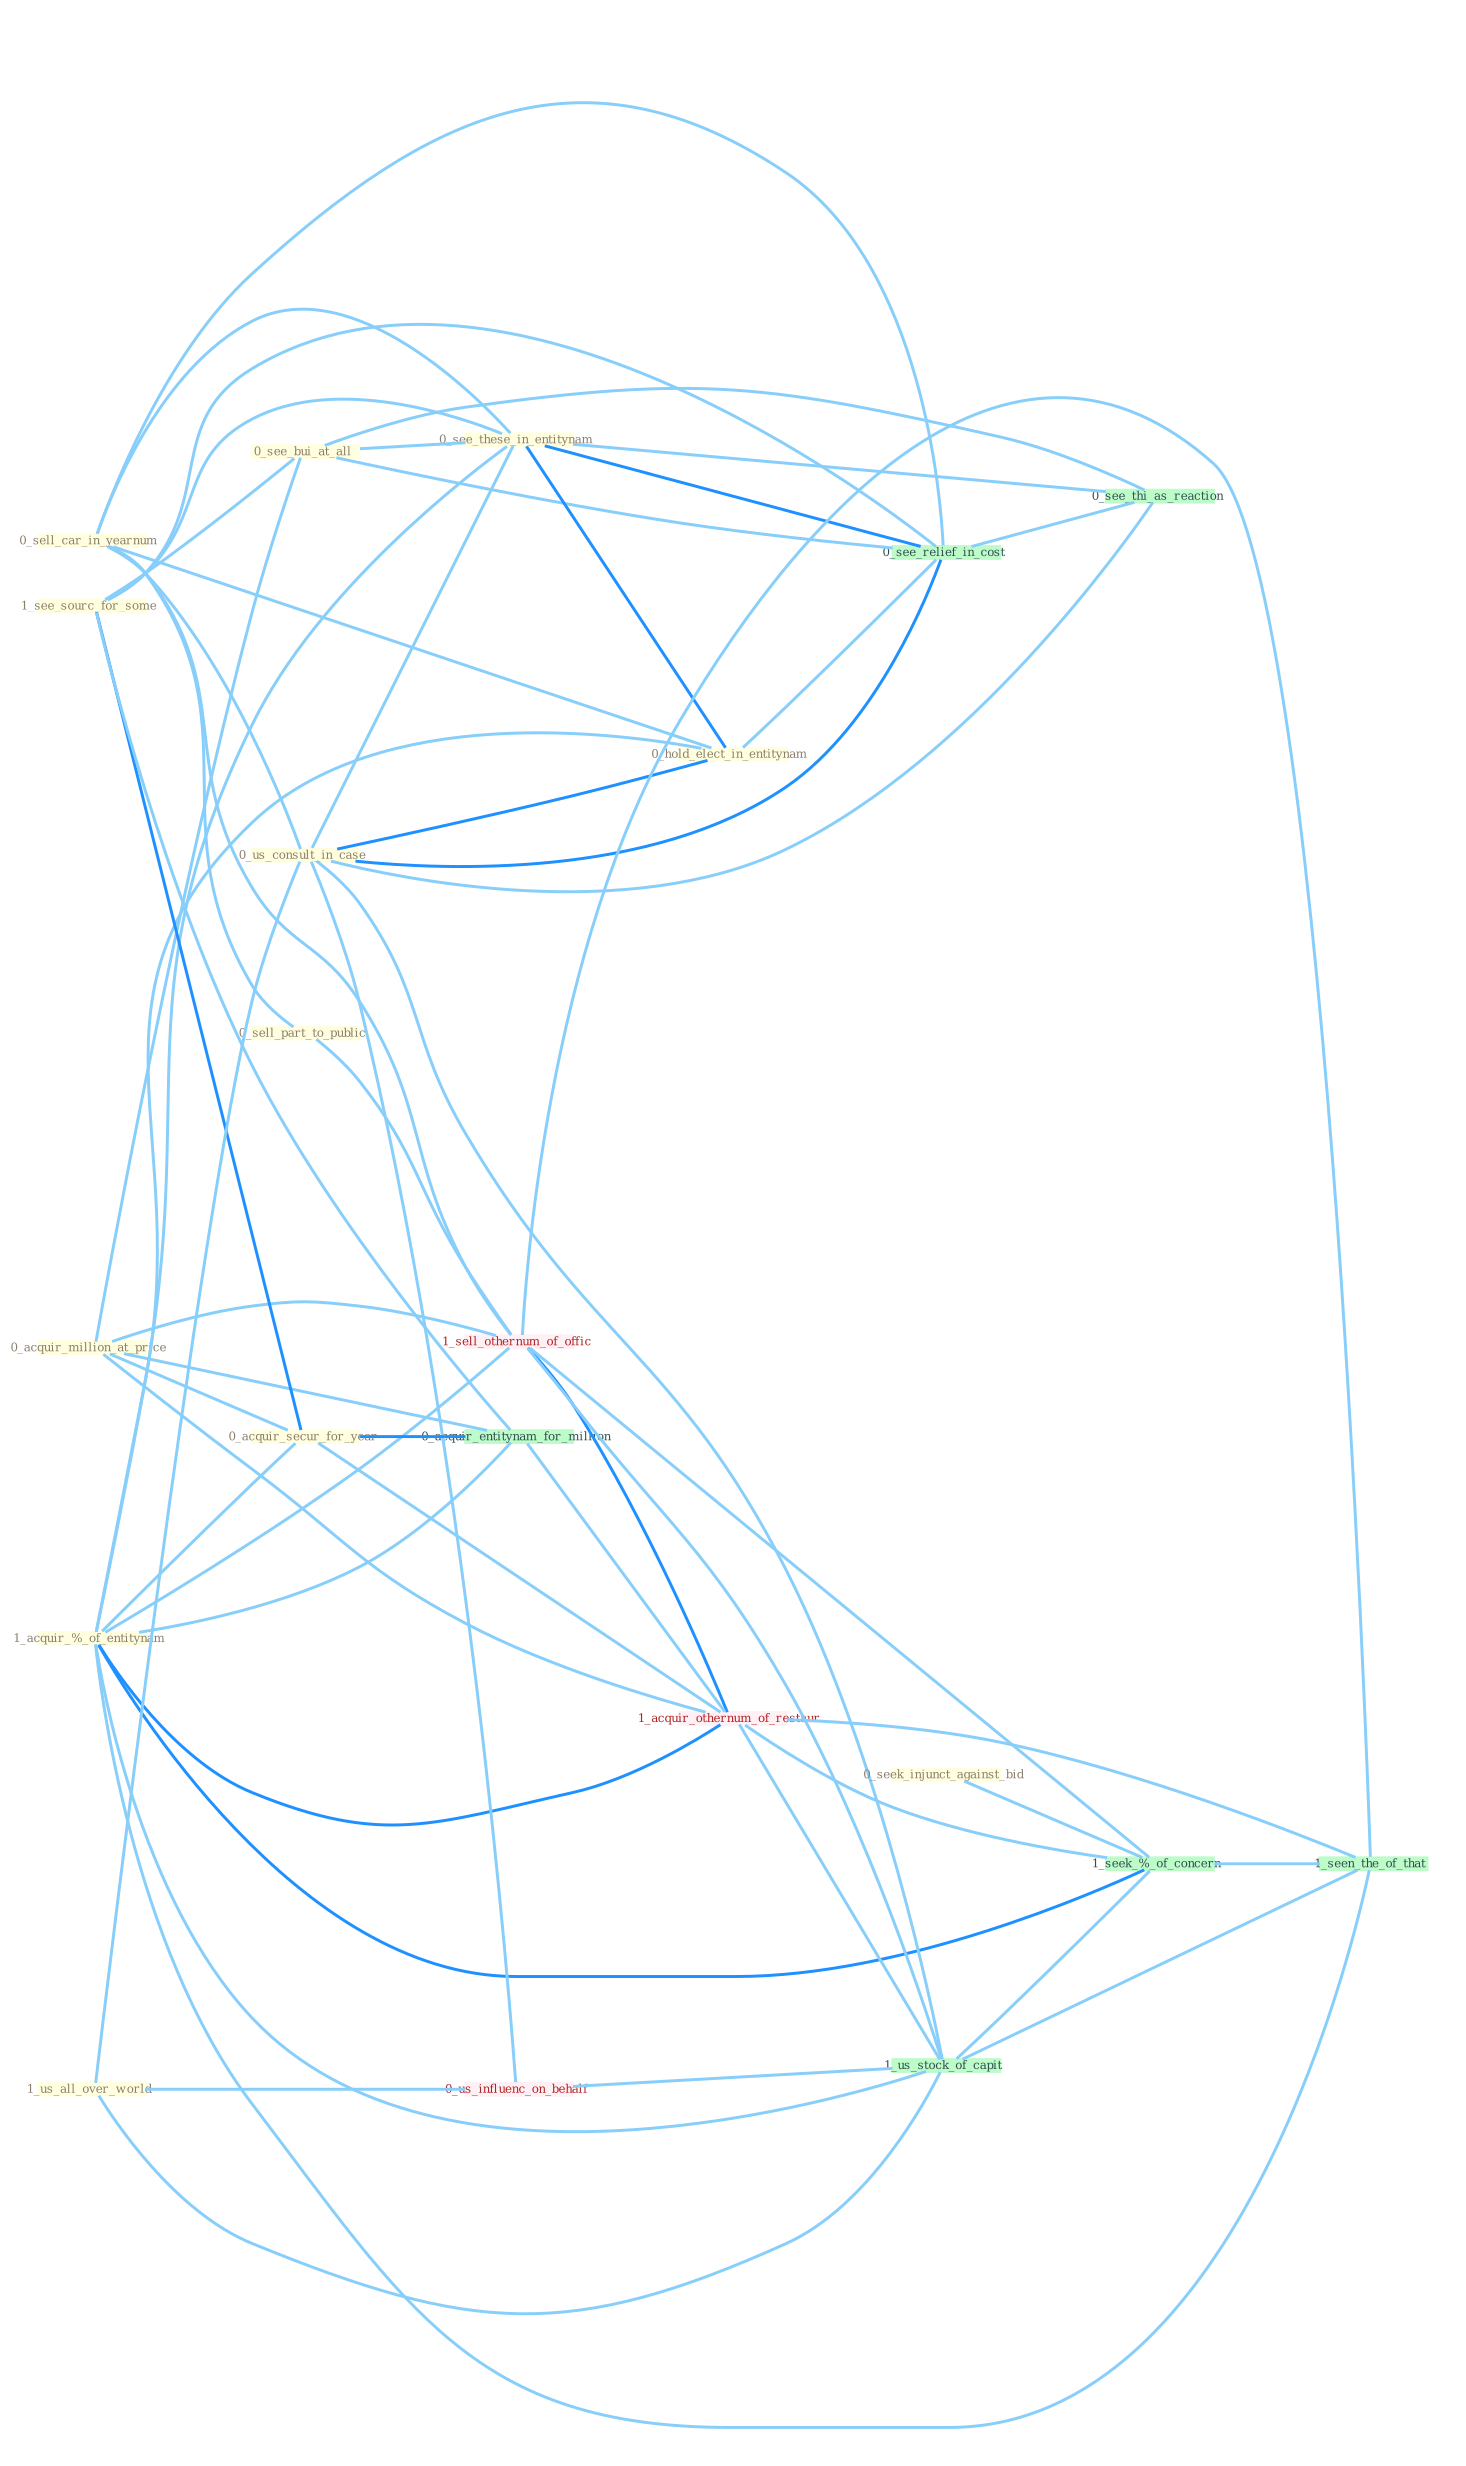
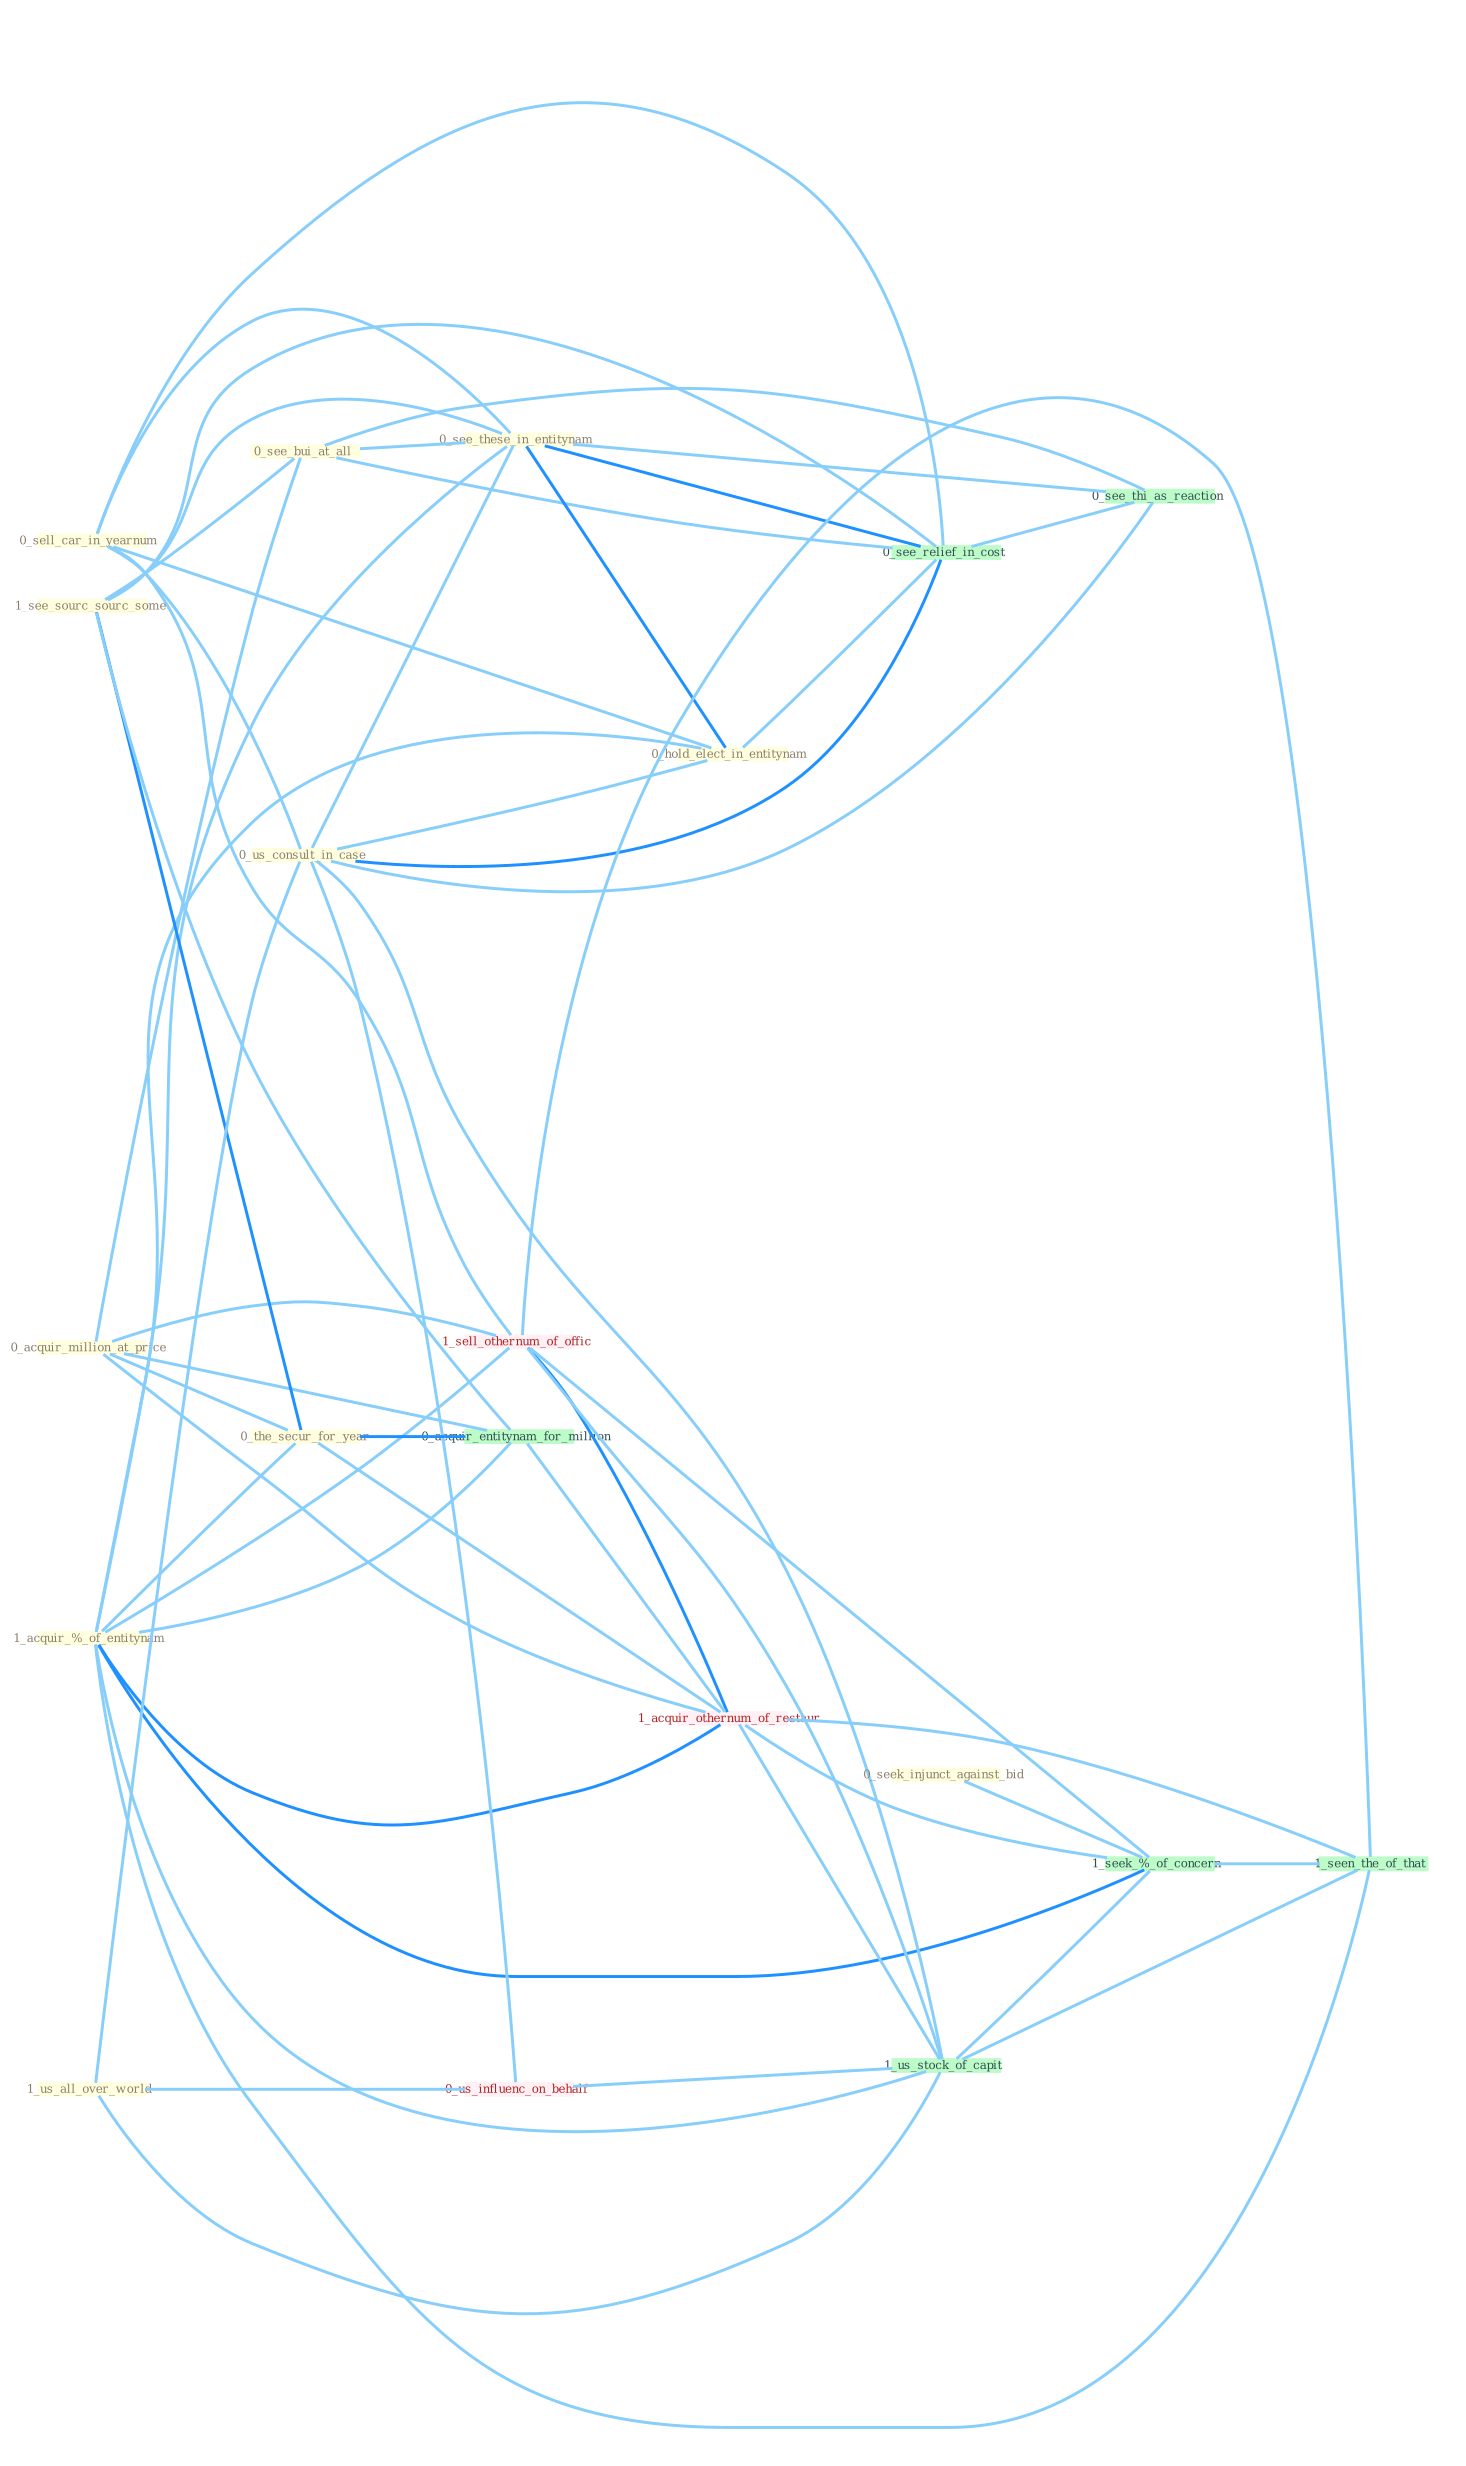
(92, 606) -> (92, 606)
(523, 808) -> (523, 808)
(306, 1033) -> none
(306, 1437) -> (306, 1437)
